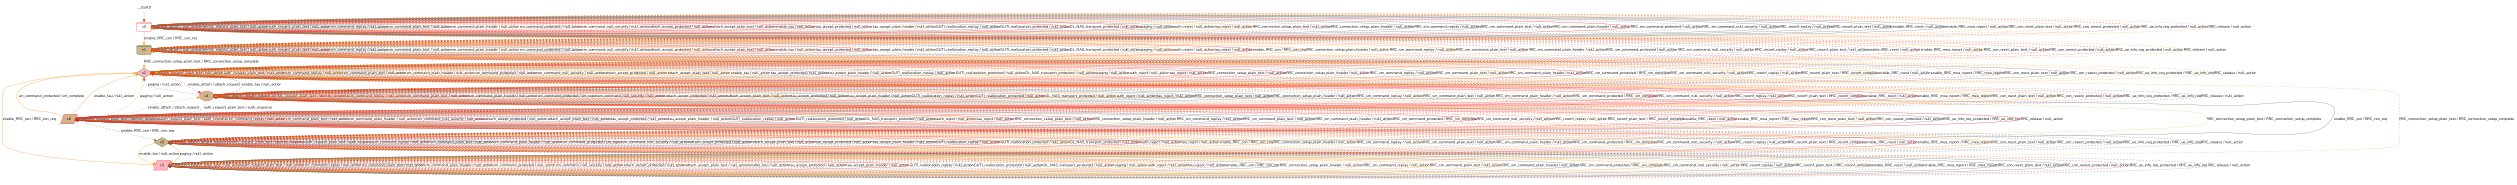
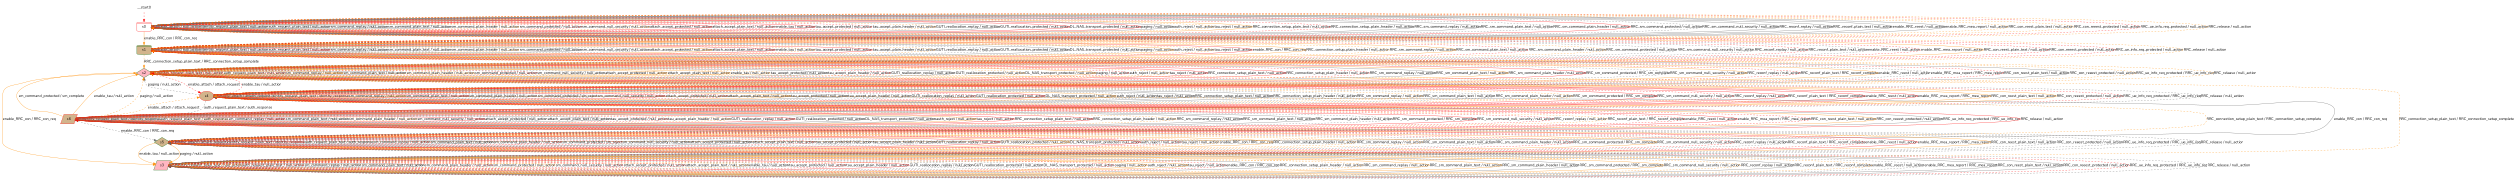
(162, 165) -> (162, 165)
